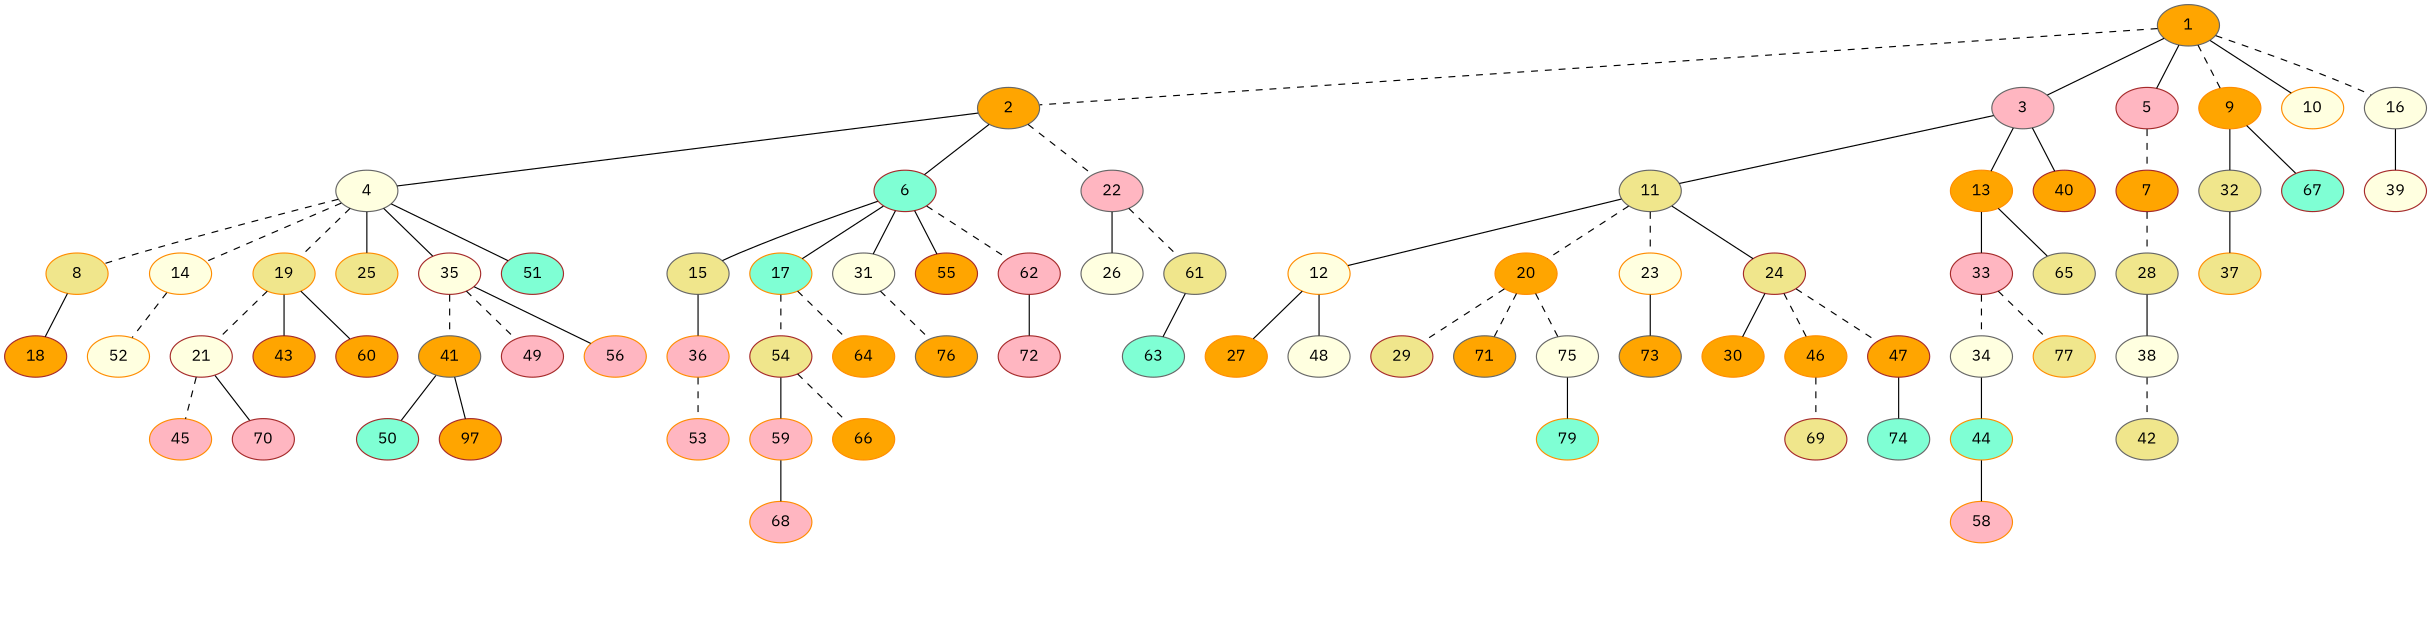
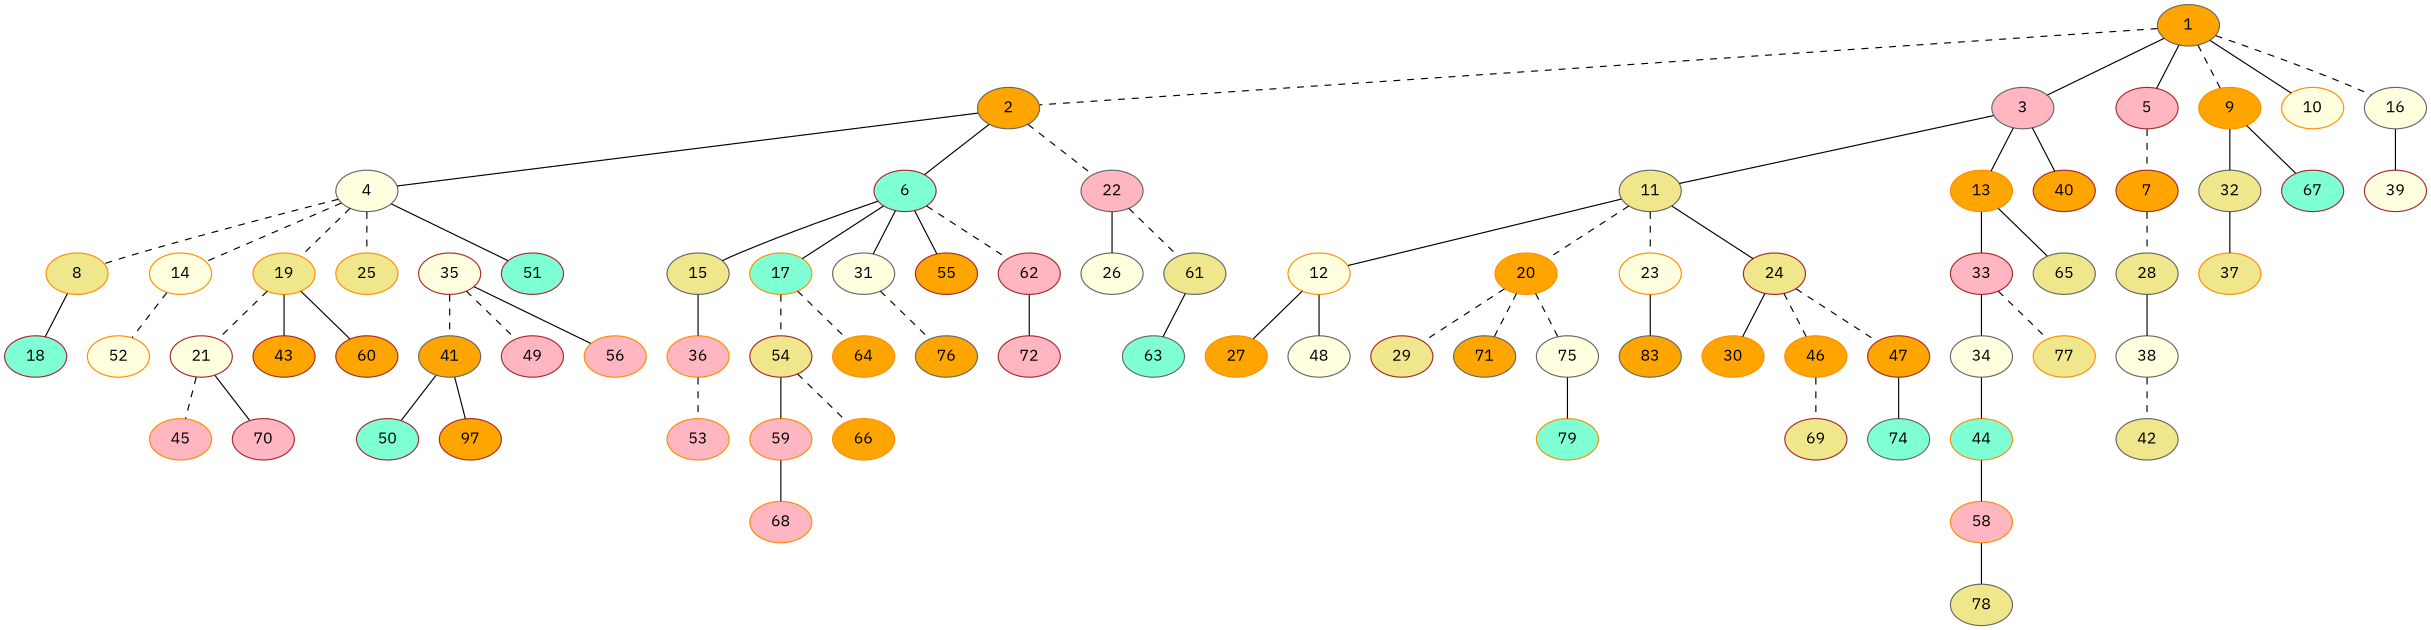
(367, 232) -> (367, 232)
(408, 232) -> none
(1981, 315) -> (1981, 315)
(36, 356) -> (36, 356)
(1650, 356) -> (1650, 356)
none -> (1981, 605)
